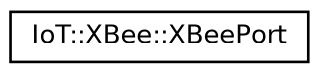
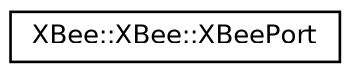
(159, 37) -> (175, 37)
